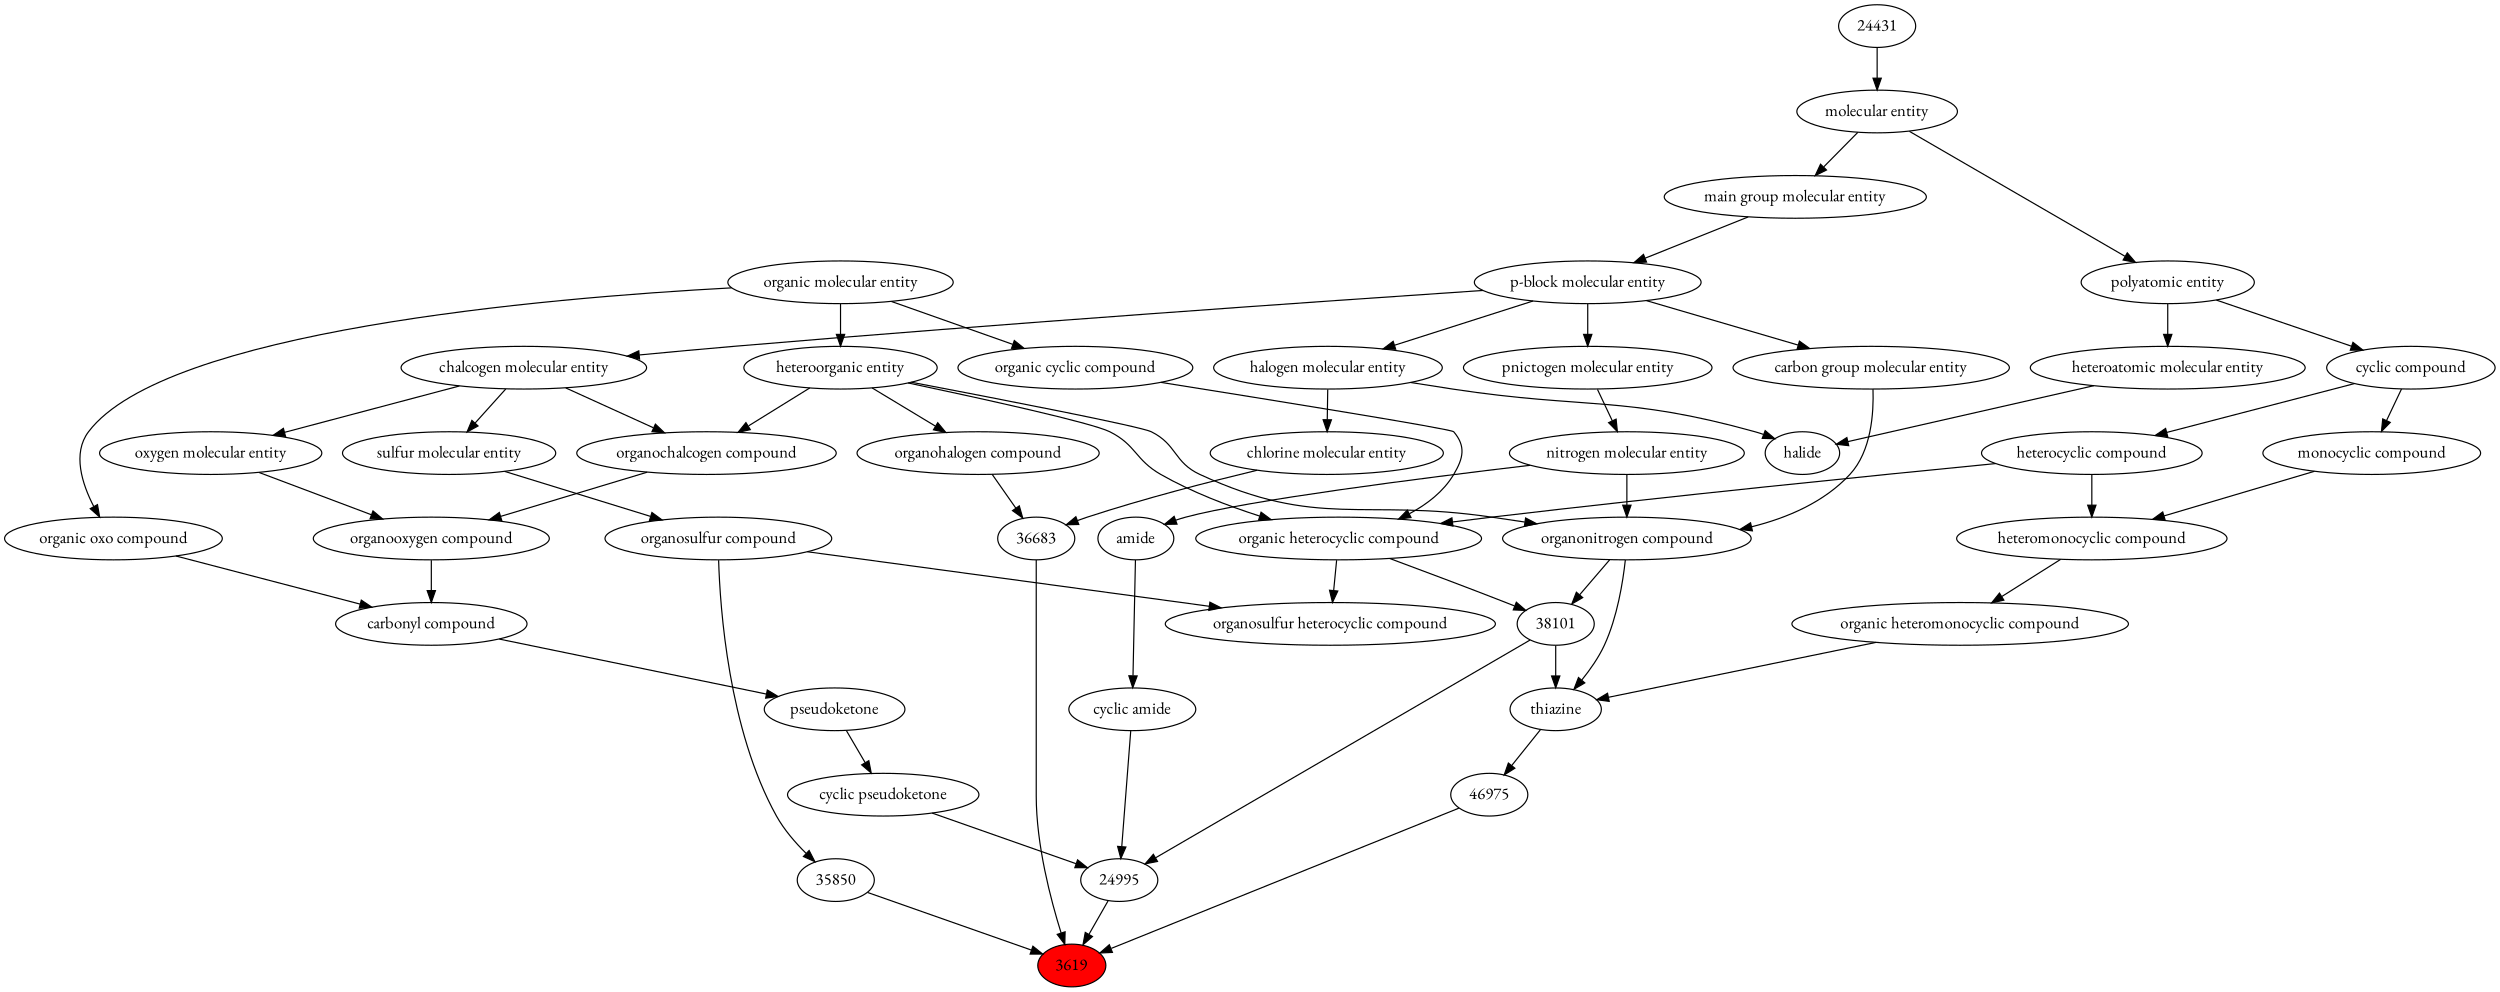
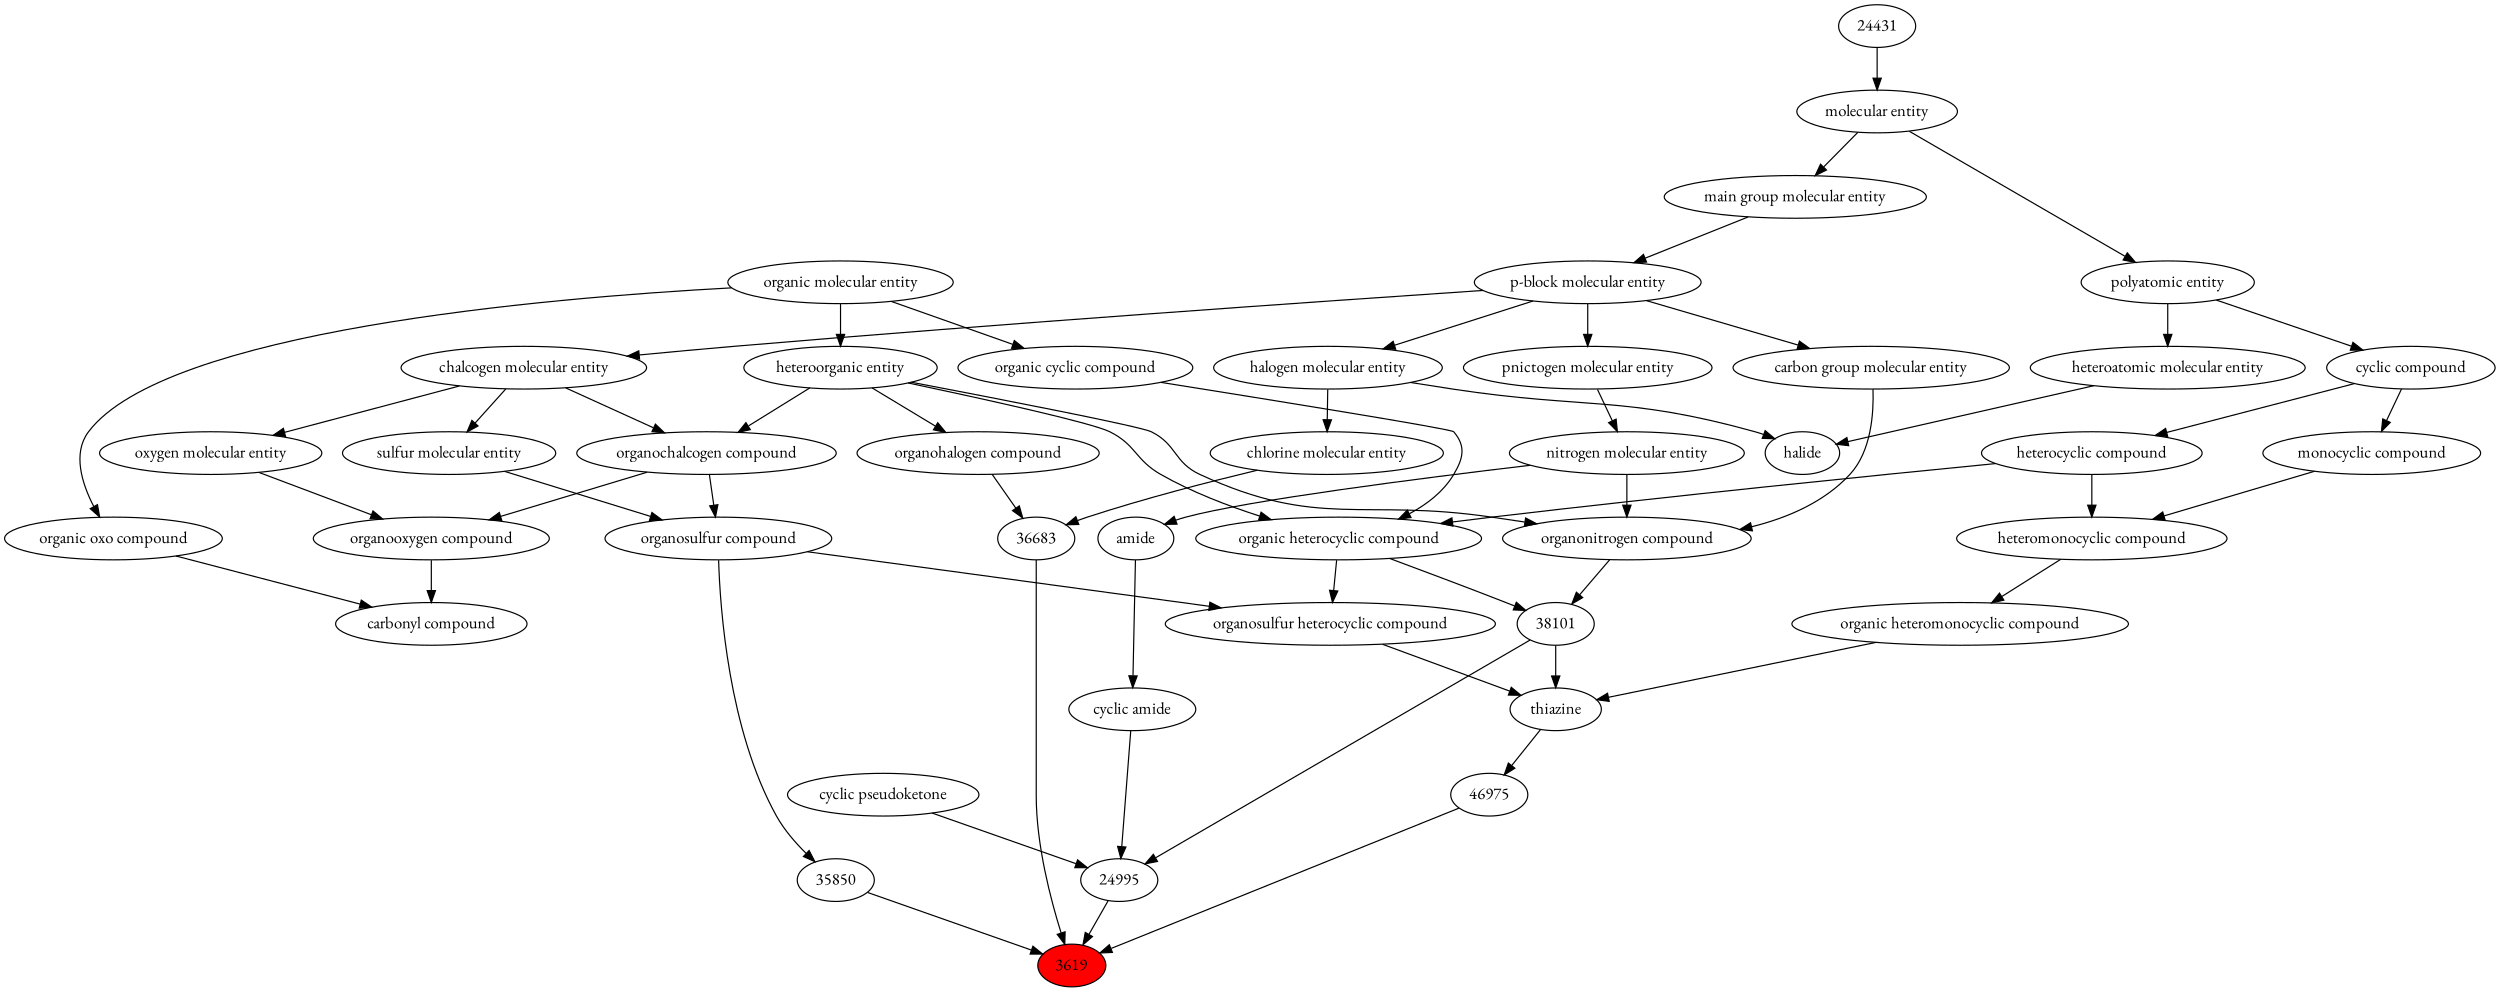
none -> (712, 490)
(1613, 623) -> (1446, 668)
(835, 709) -> none
